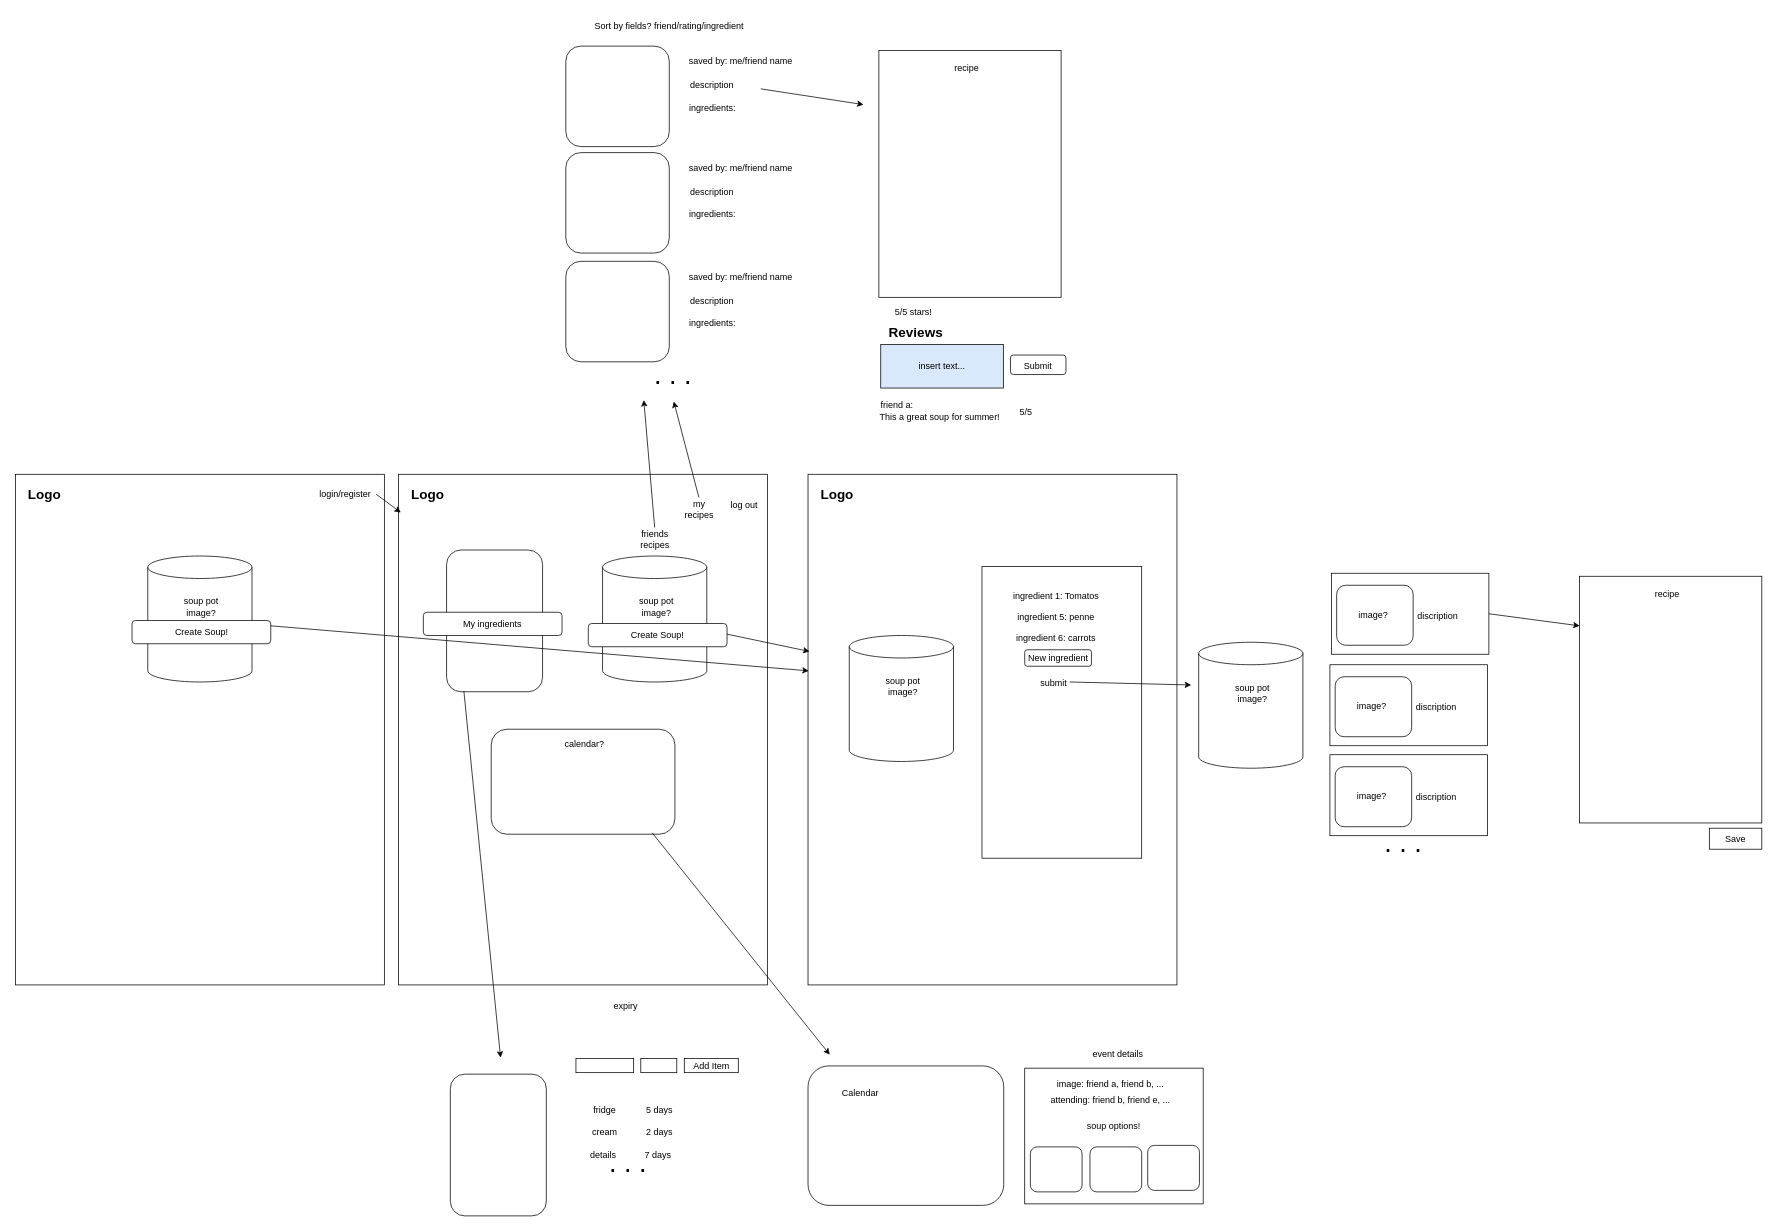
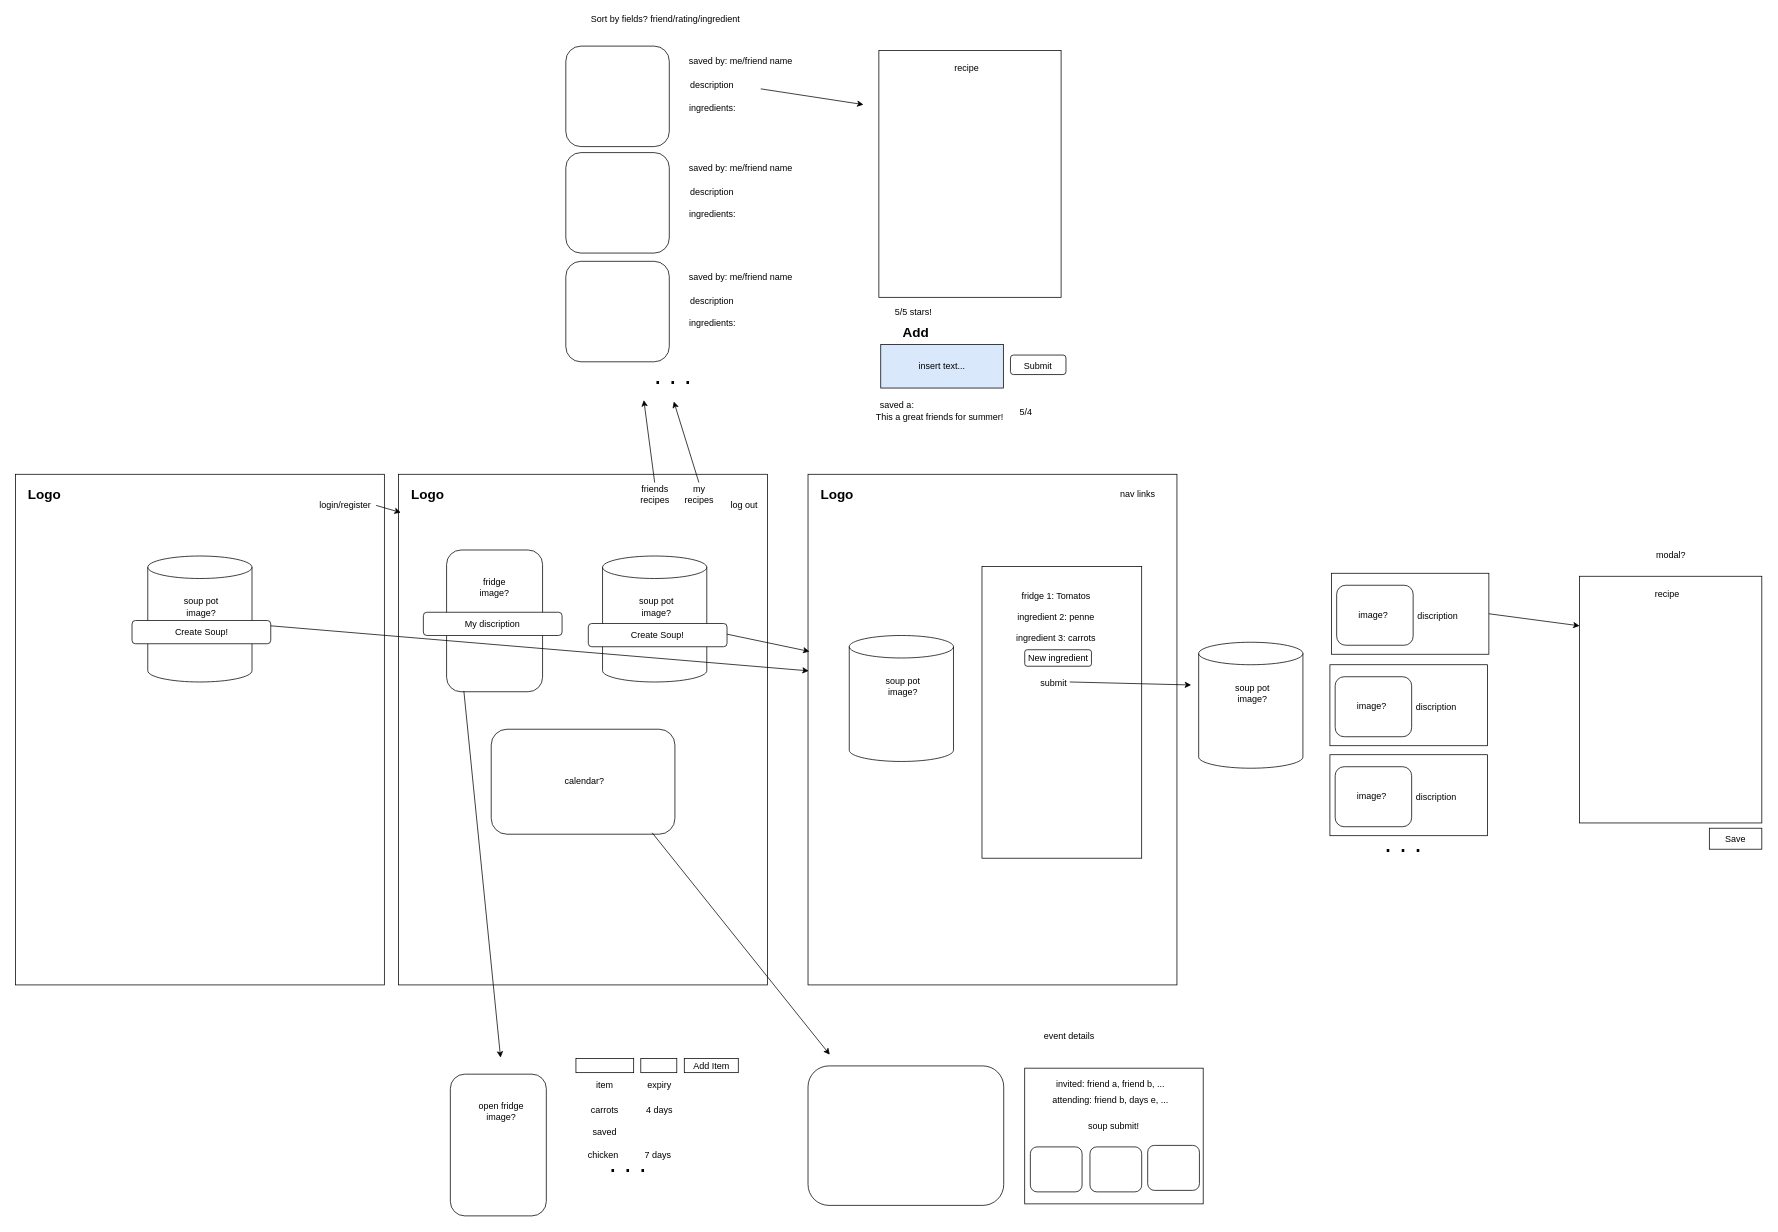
(669, 27) -> (666, 19)
(916, 333) -> (916, 333)
(897, 405) -> (897, 405)
(1026, 413) -> (1026, 413)
(940, 417) -> (940, 417)
(345, 494) -> (345, 506)
none -> (1138, 494)
(699, 509) -> (699, 494)
(655, 539) -> (655, 494)
none -> (1671, 555)
none -> (495, 588)
(1056, 597) -> (1056, 597)
(1056, 618) -> (1056, 618)
(493, 624) -> (493, 624)
(1056, 639) -> (1056, 639)
(585, 744) -> (585, 782)
(626, 1007) -> (660, 1086)
(1118, 1055) -> (1070, 1036)
(1111, 1084) -> (1111, 1084)
none -> (605, 1086)
(861, 1093) -> none
(1111, 1101) -> (1111, 1101)
(605, 1110) -> (605, 1110)
(660, 1110) -> (660, 1110)
none -> (501, 1112)
(1114, 1127) -> (1114, 1127)
(605, 1133) -> (605, 1133)
(660, 1133) -> none
(603, 1155) -> (603, 1155)
